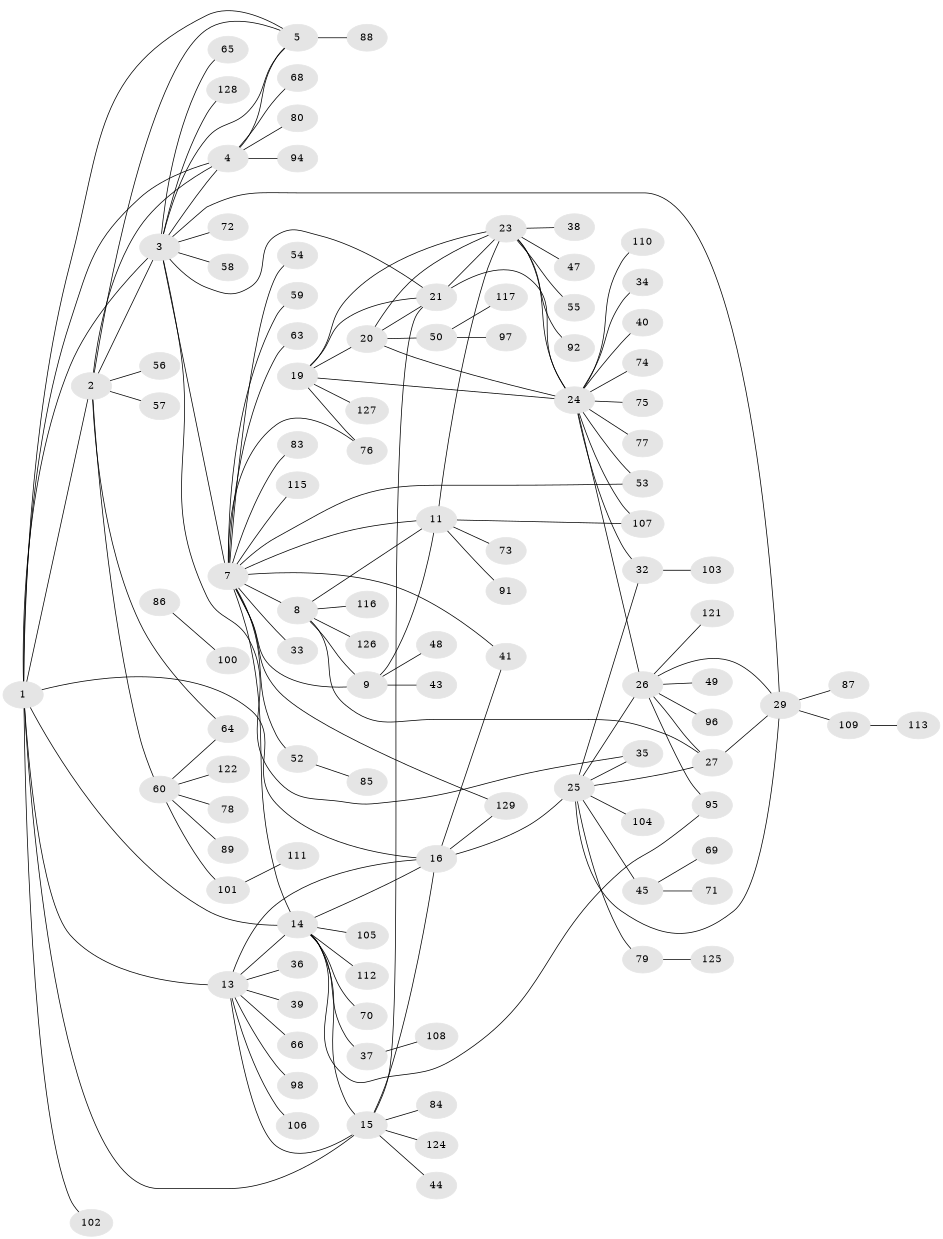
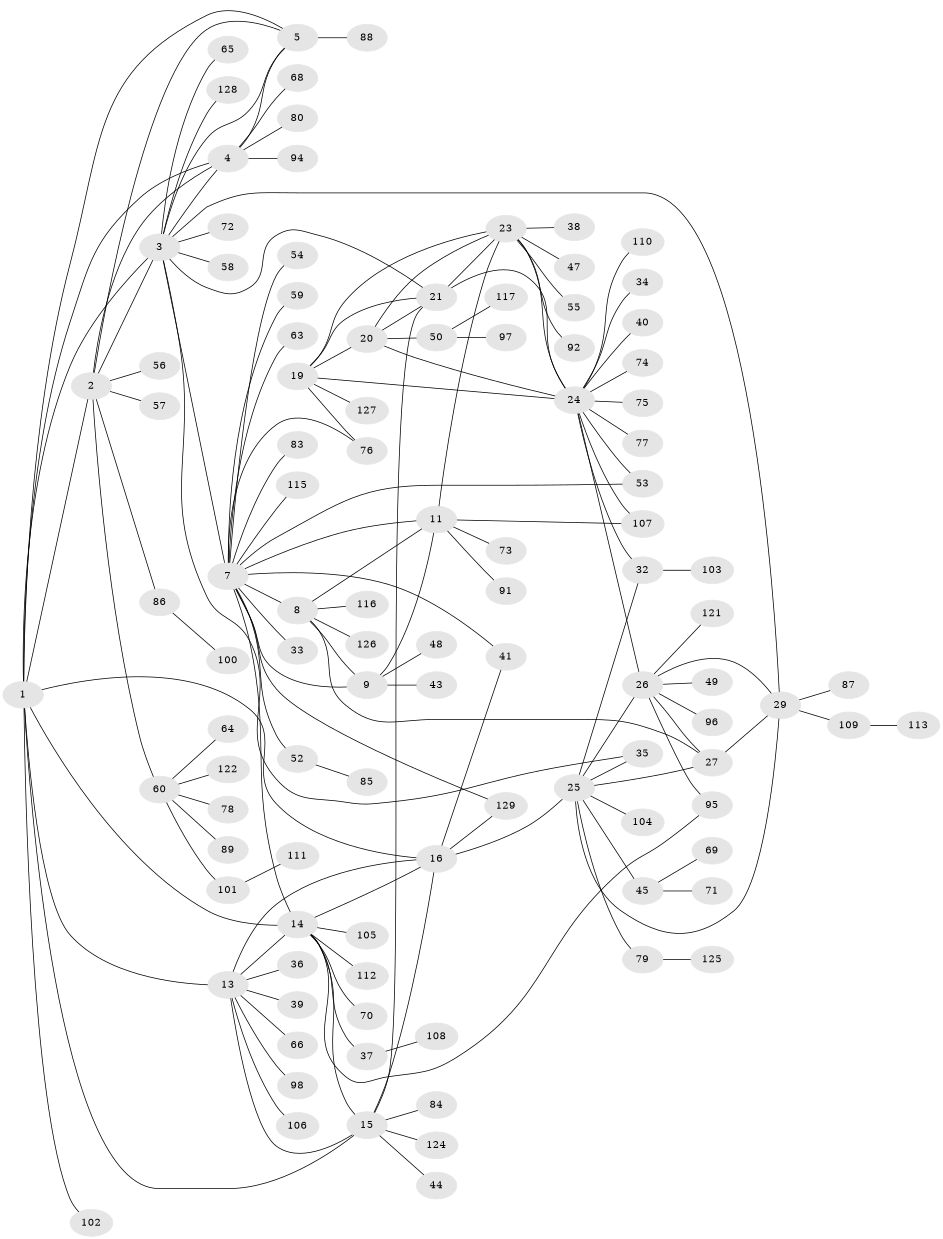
(121, 573) -> (126, 494)
